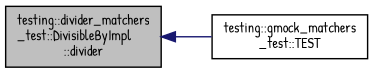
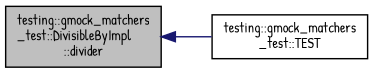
(83, 37) -> (83, 37)
